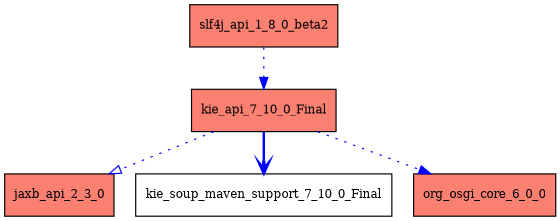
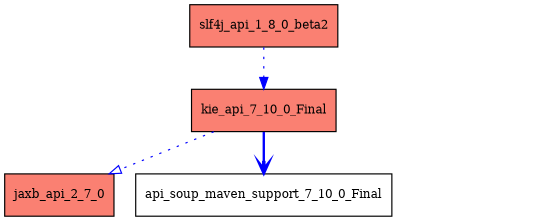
(59, 195) -> (59, 195)
(264, 195) -> (264, 195)
(485, 195) -> none
